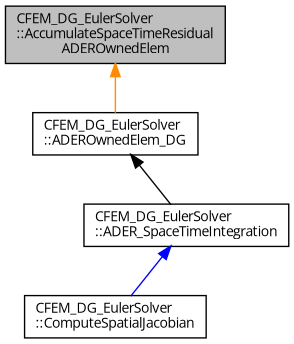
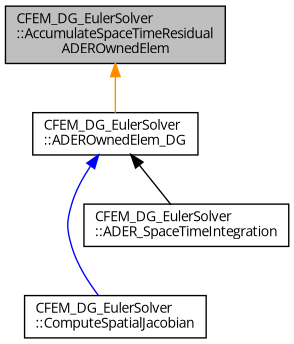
(147, 276) -> (68, 232)
